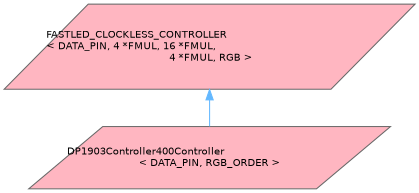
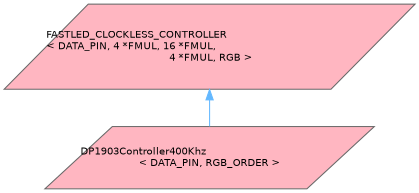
(210, 158) -> (210, 158)
